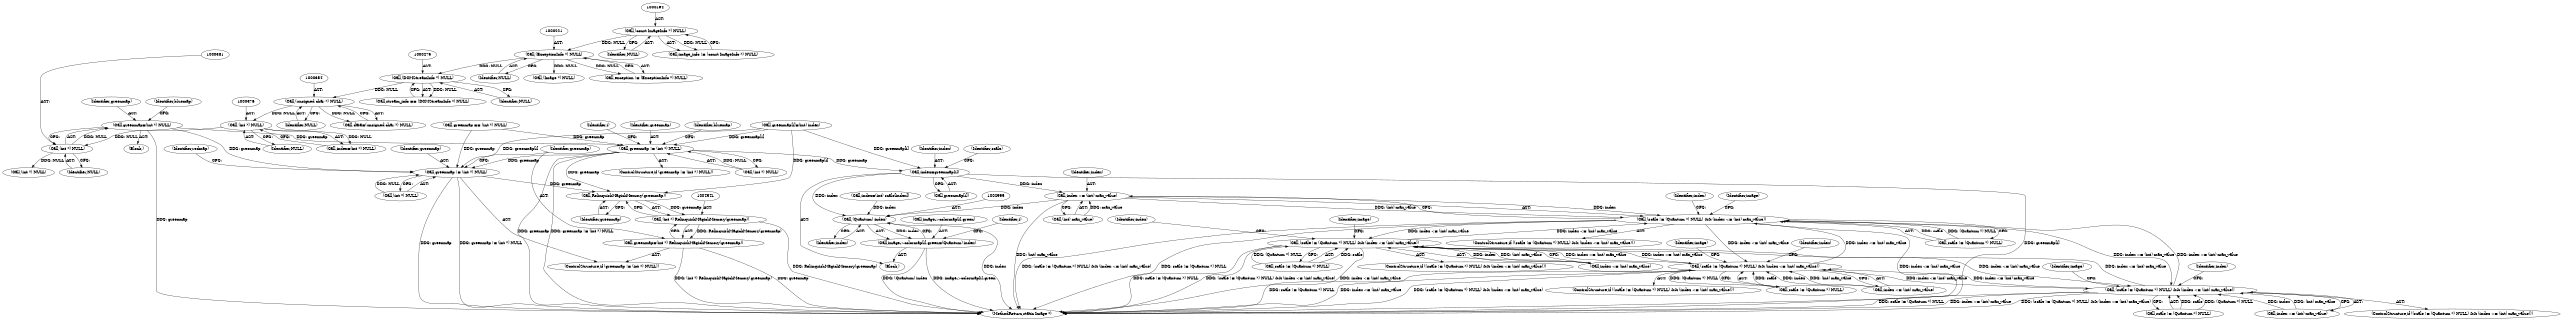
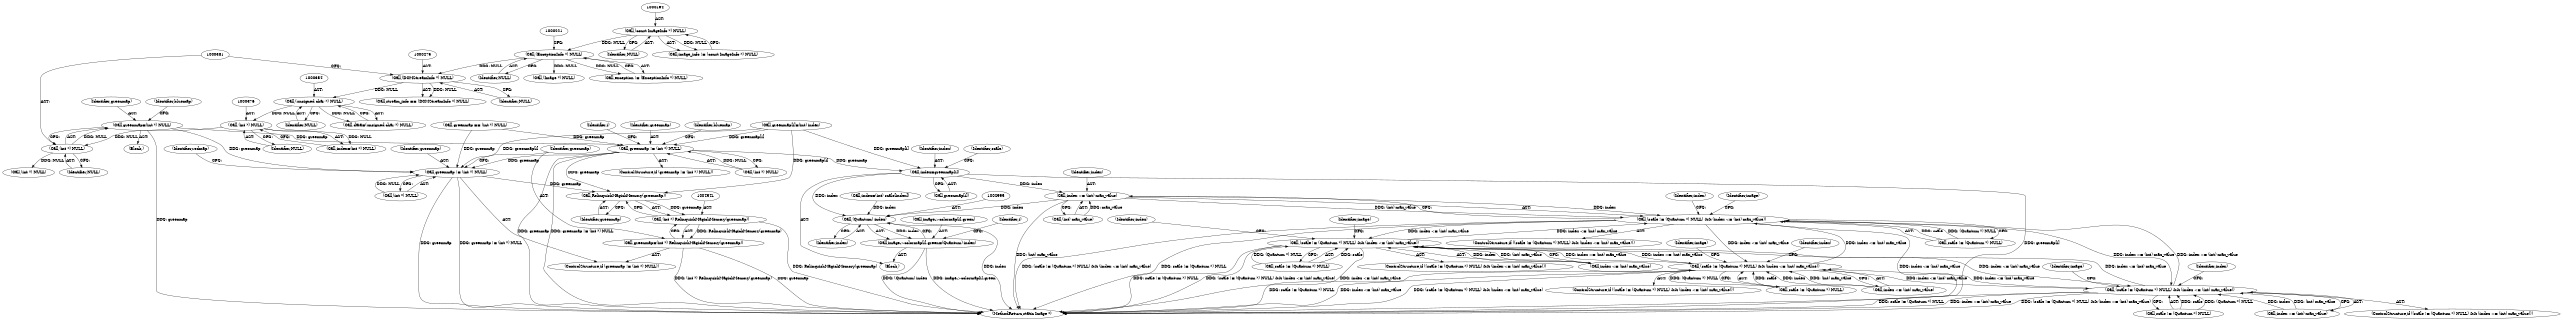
(559, 43) -> (559, 43)
(410, 91) -> (309, 65)
